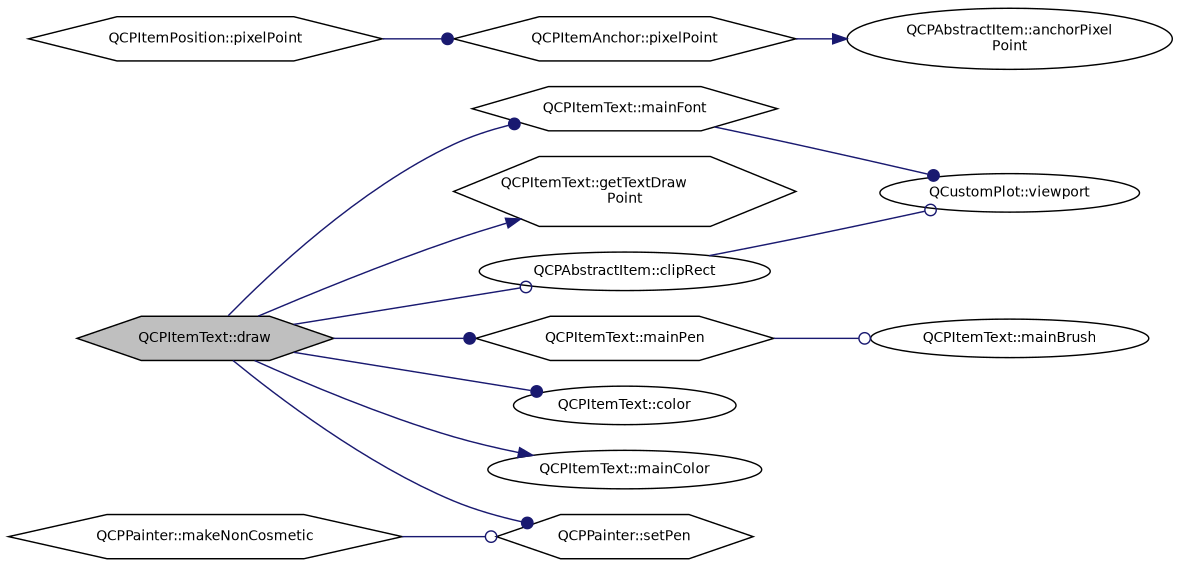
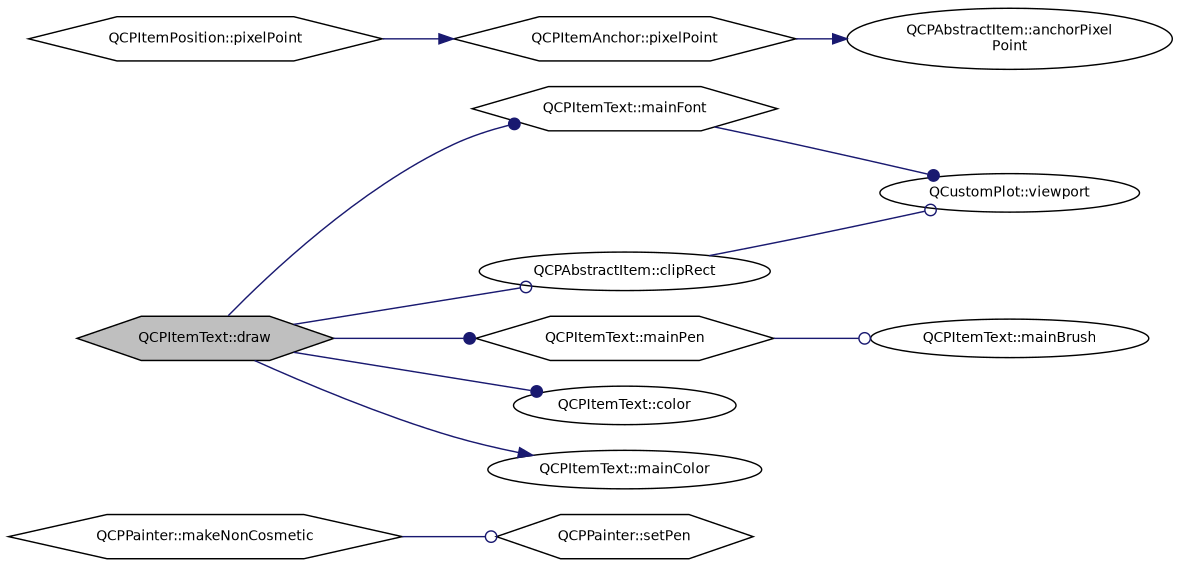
(412, 39) -> (412, 39)
(625, 191) -> none
(369, 457) -> none
